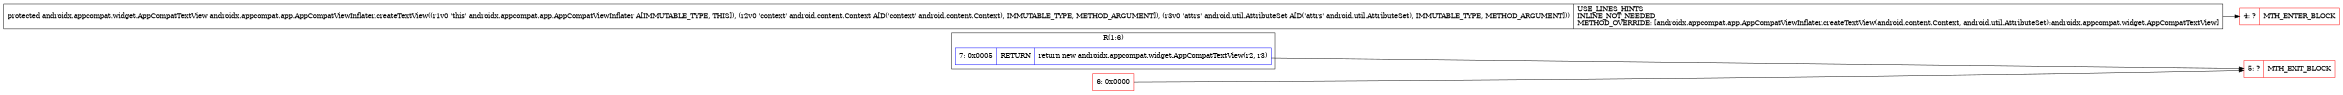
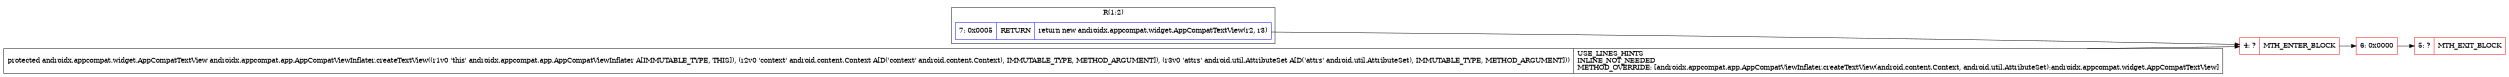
(1113, 38) -> (1113, 13)
none -> (2345, 46)
(1755, 63) -> (1753, 37)
